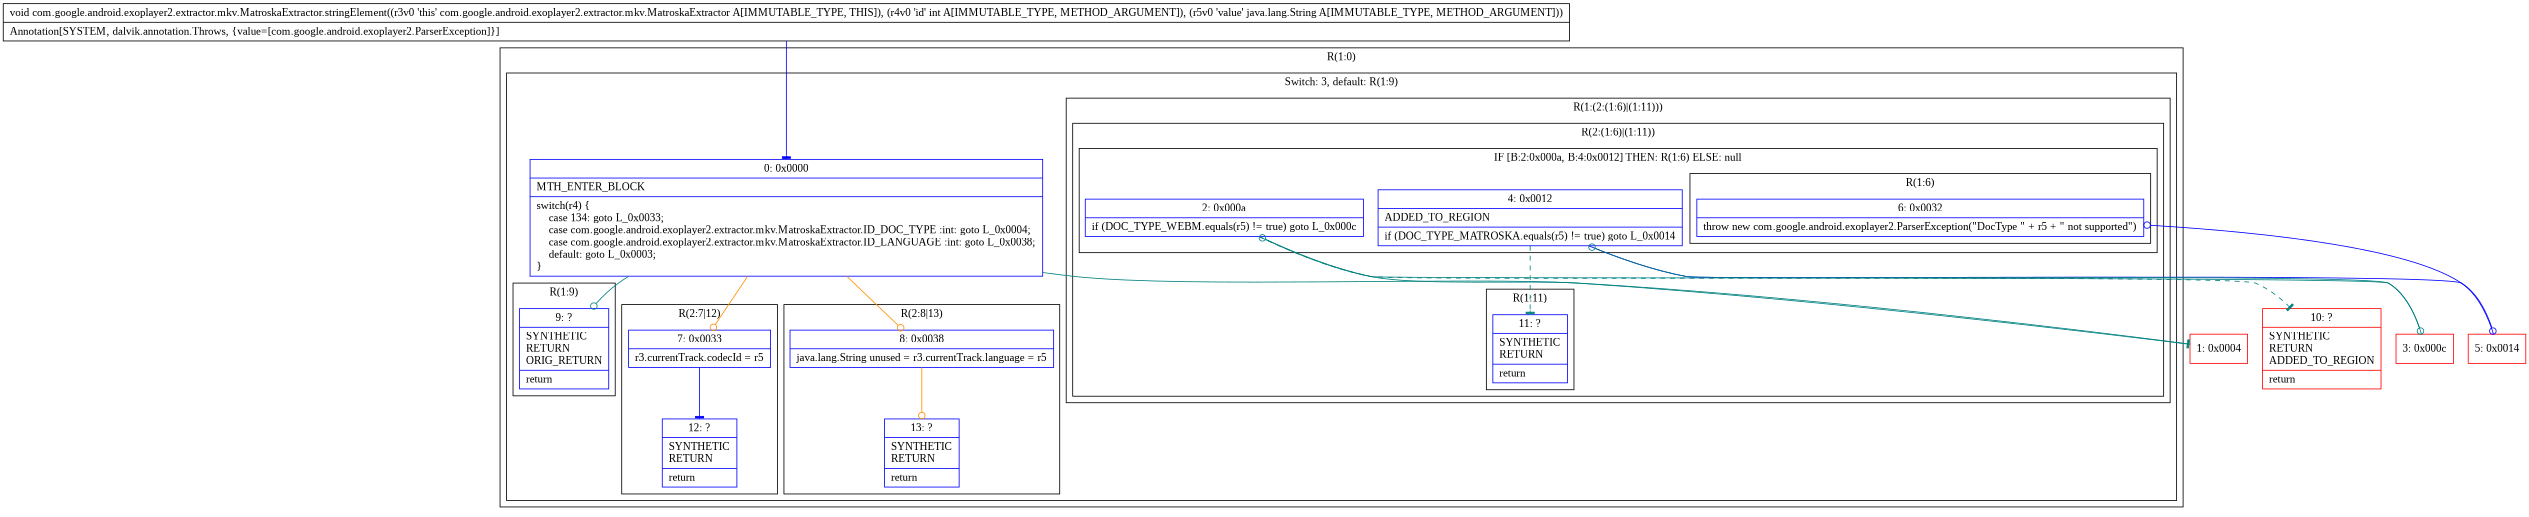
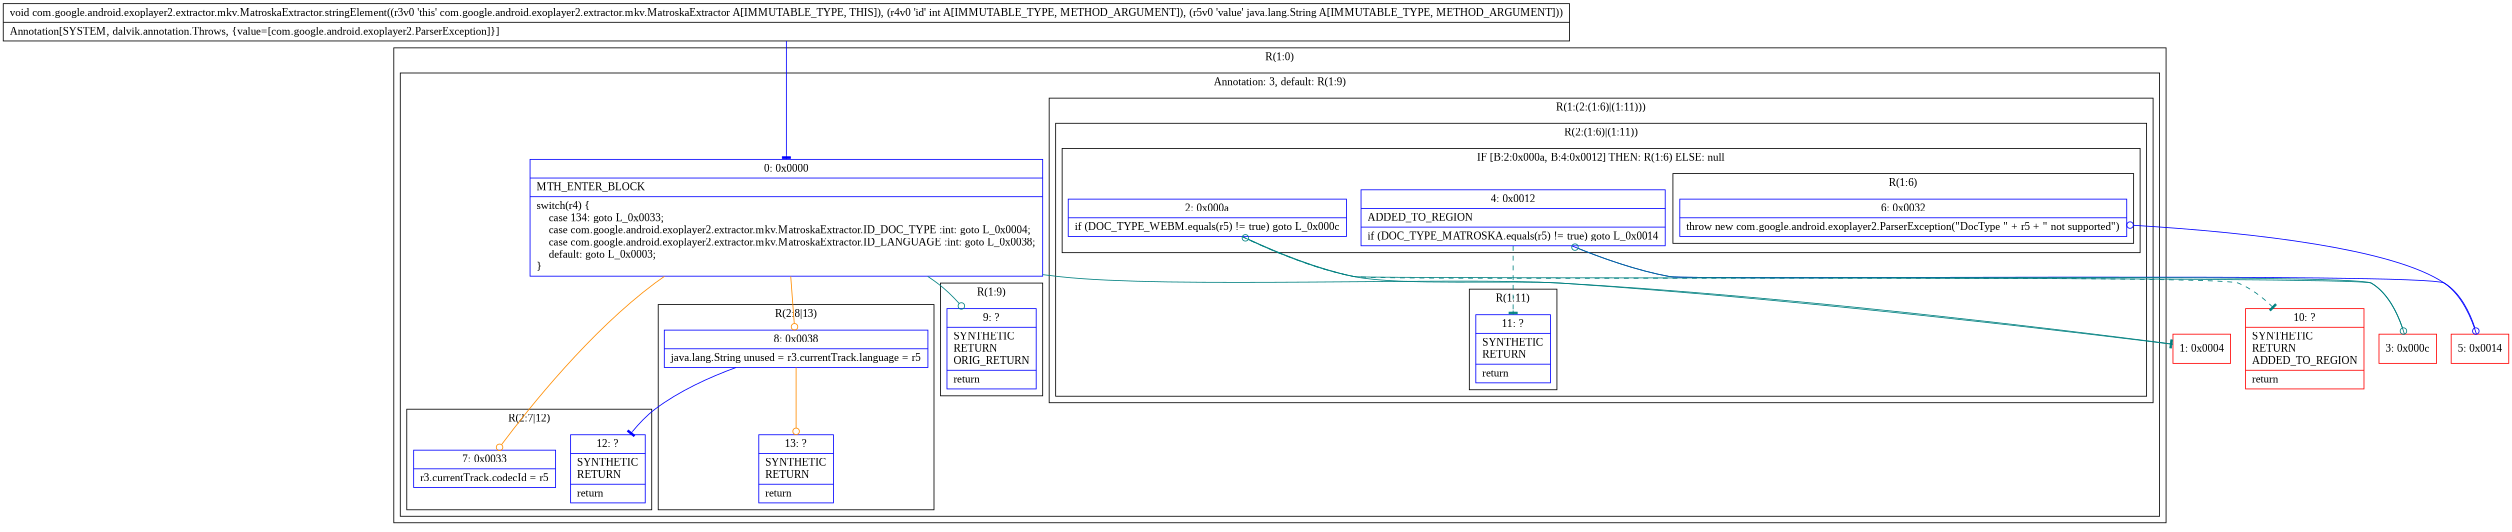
(1342, 82) -> (1280, 82)
(700, 391) -> (680, 393)
